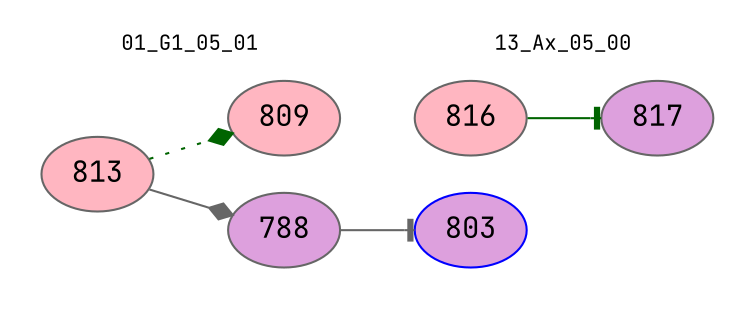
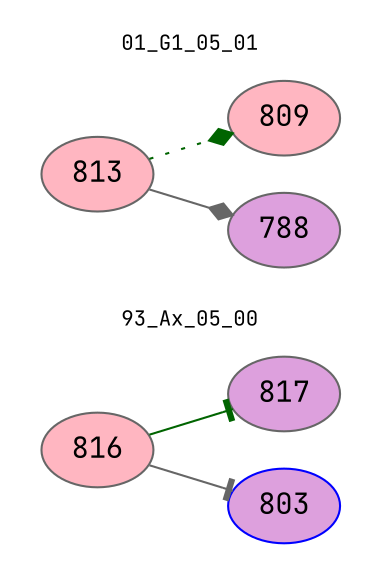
(564, 45) -> (191, 320)
(372, 230) -> (186, 477)
